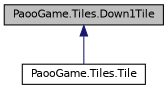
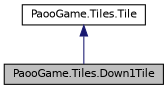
(84, 50) -> (84, 50)
